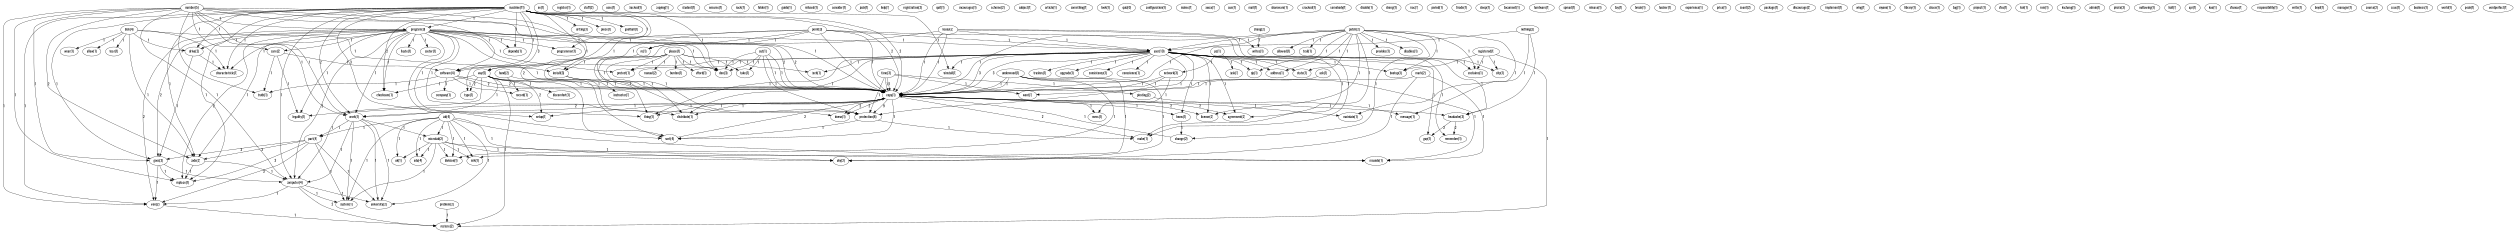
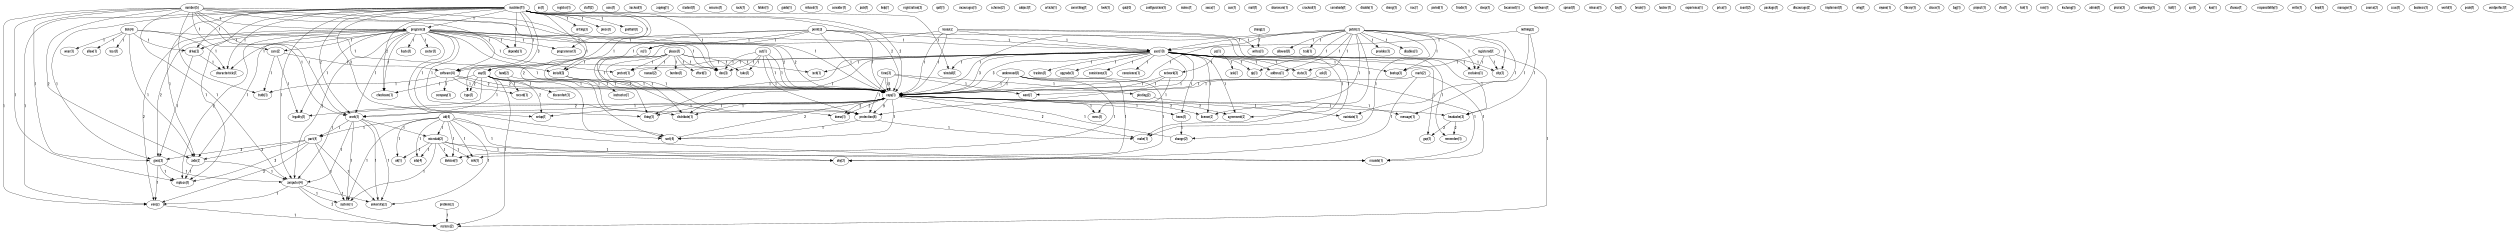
none -> (1444, 35)
